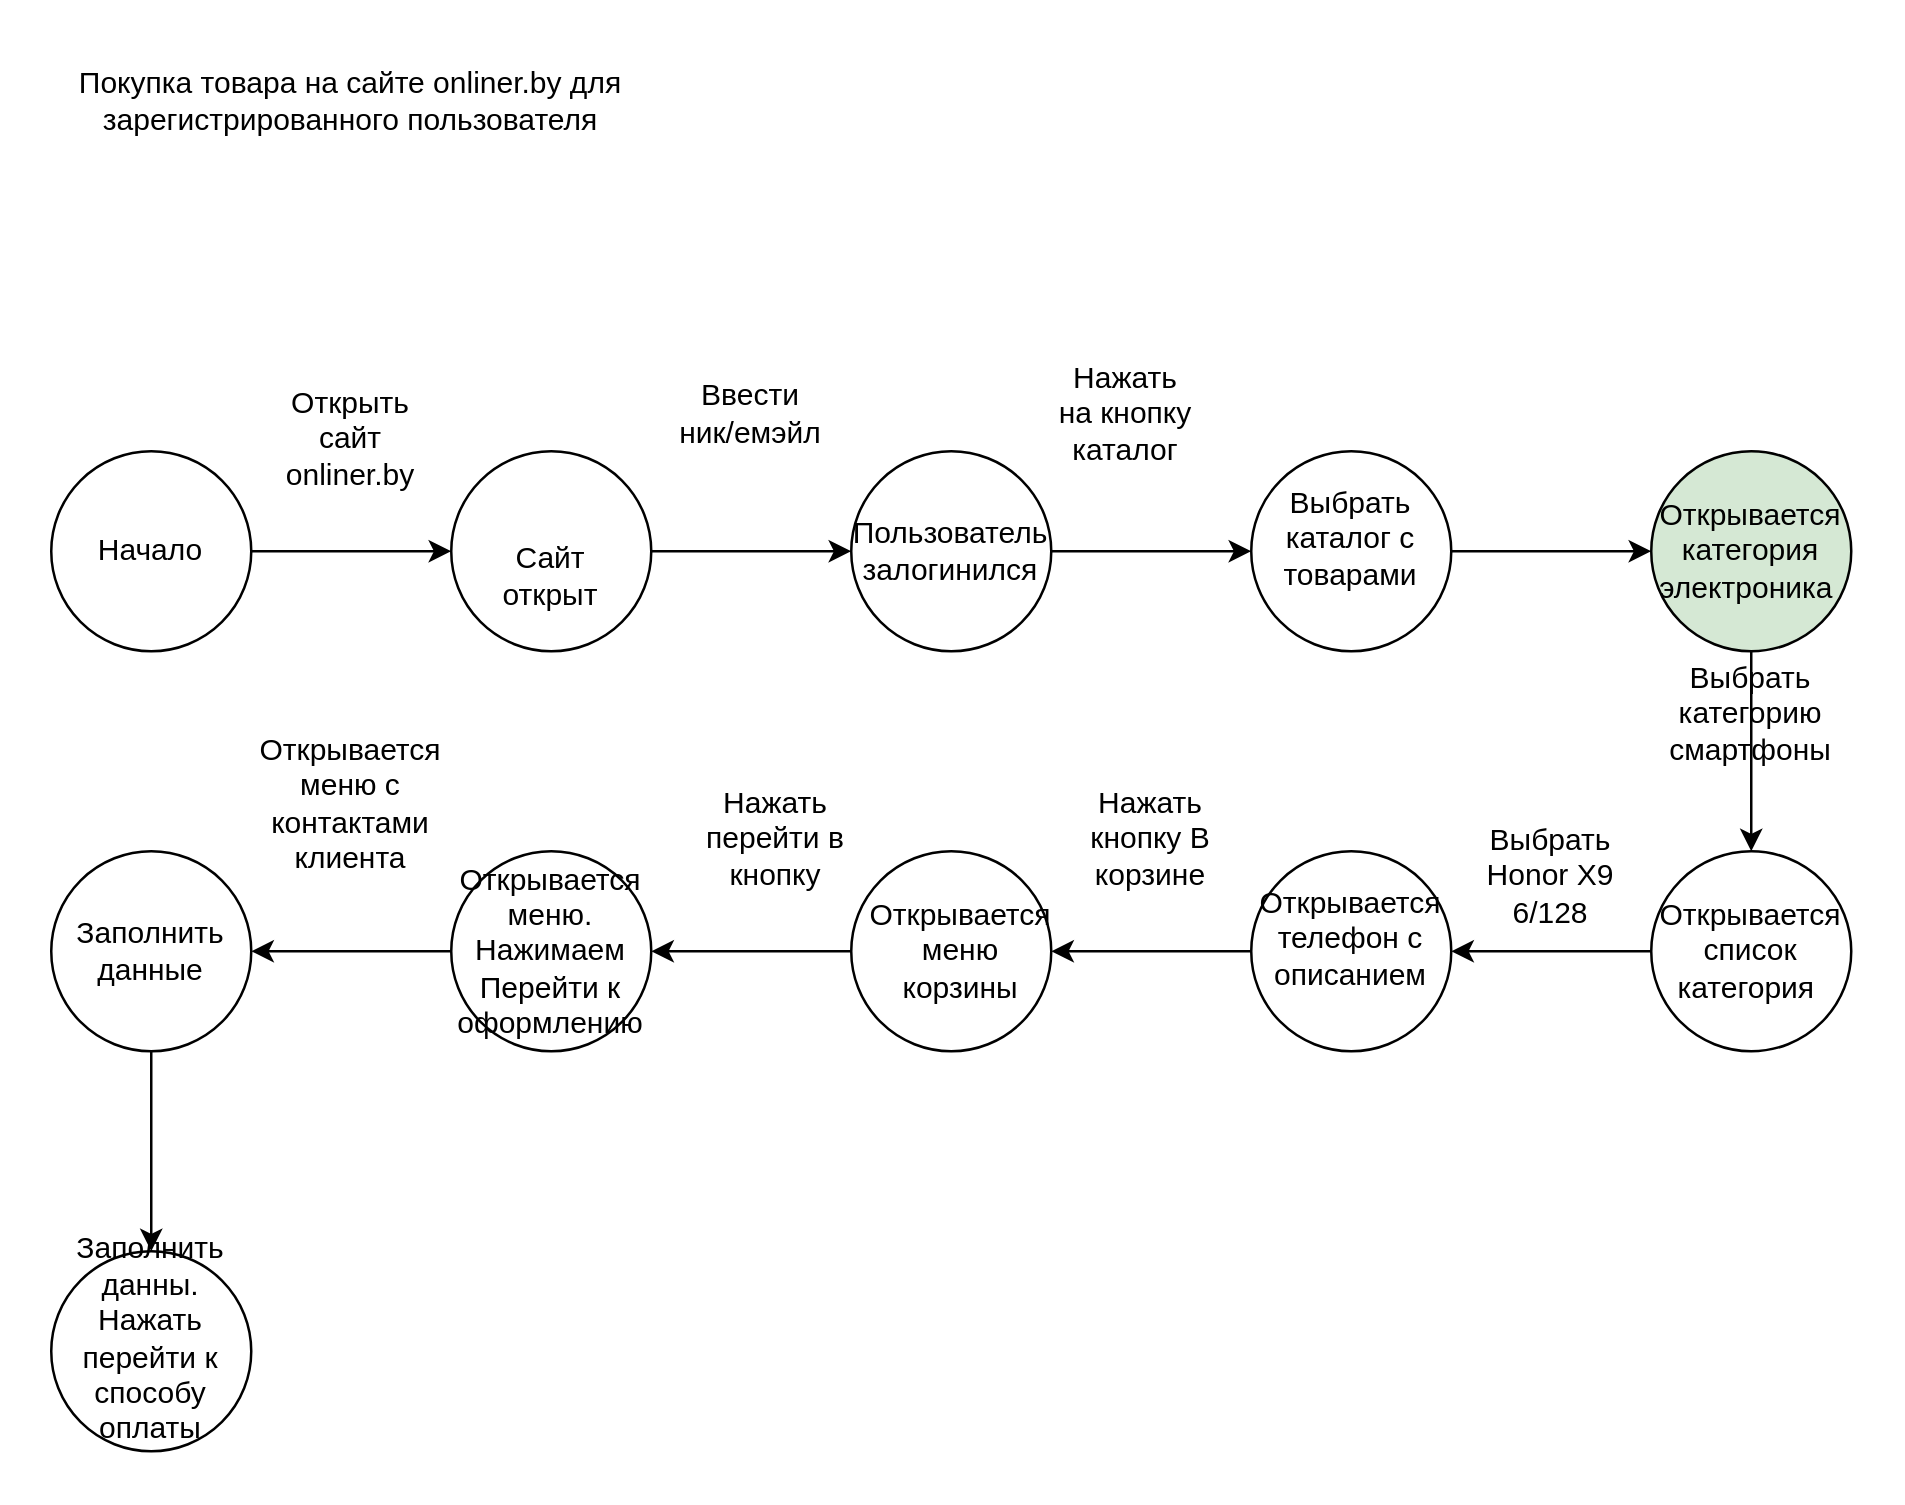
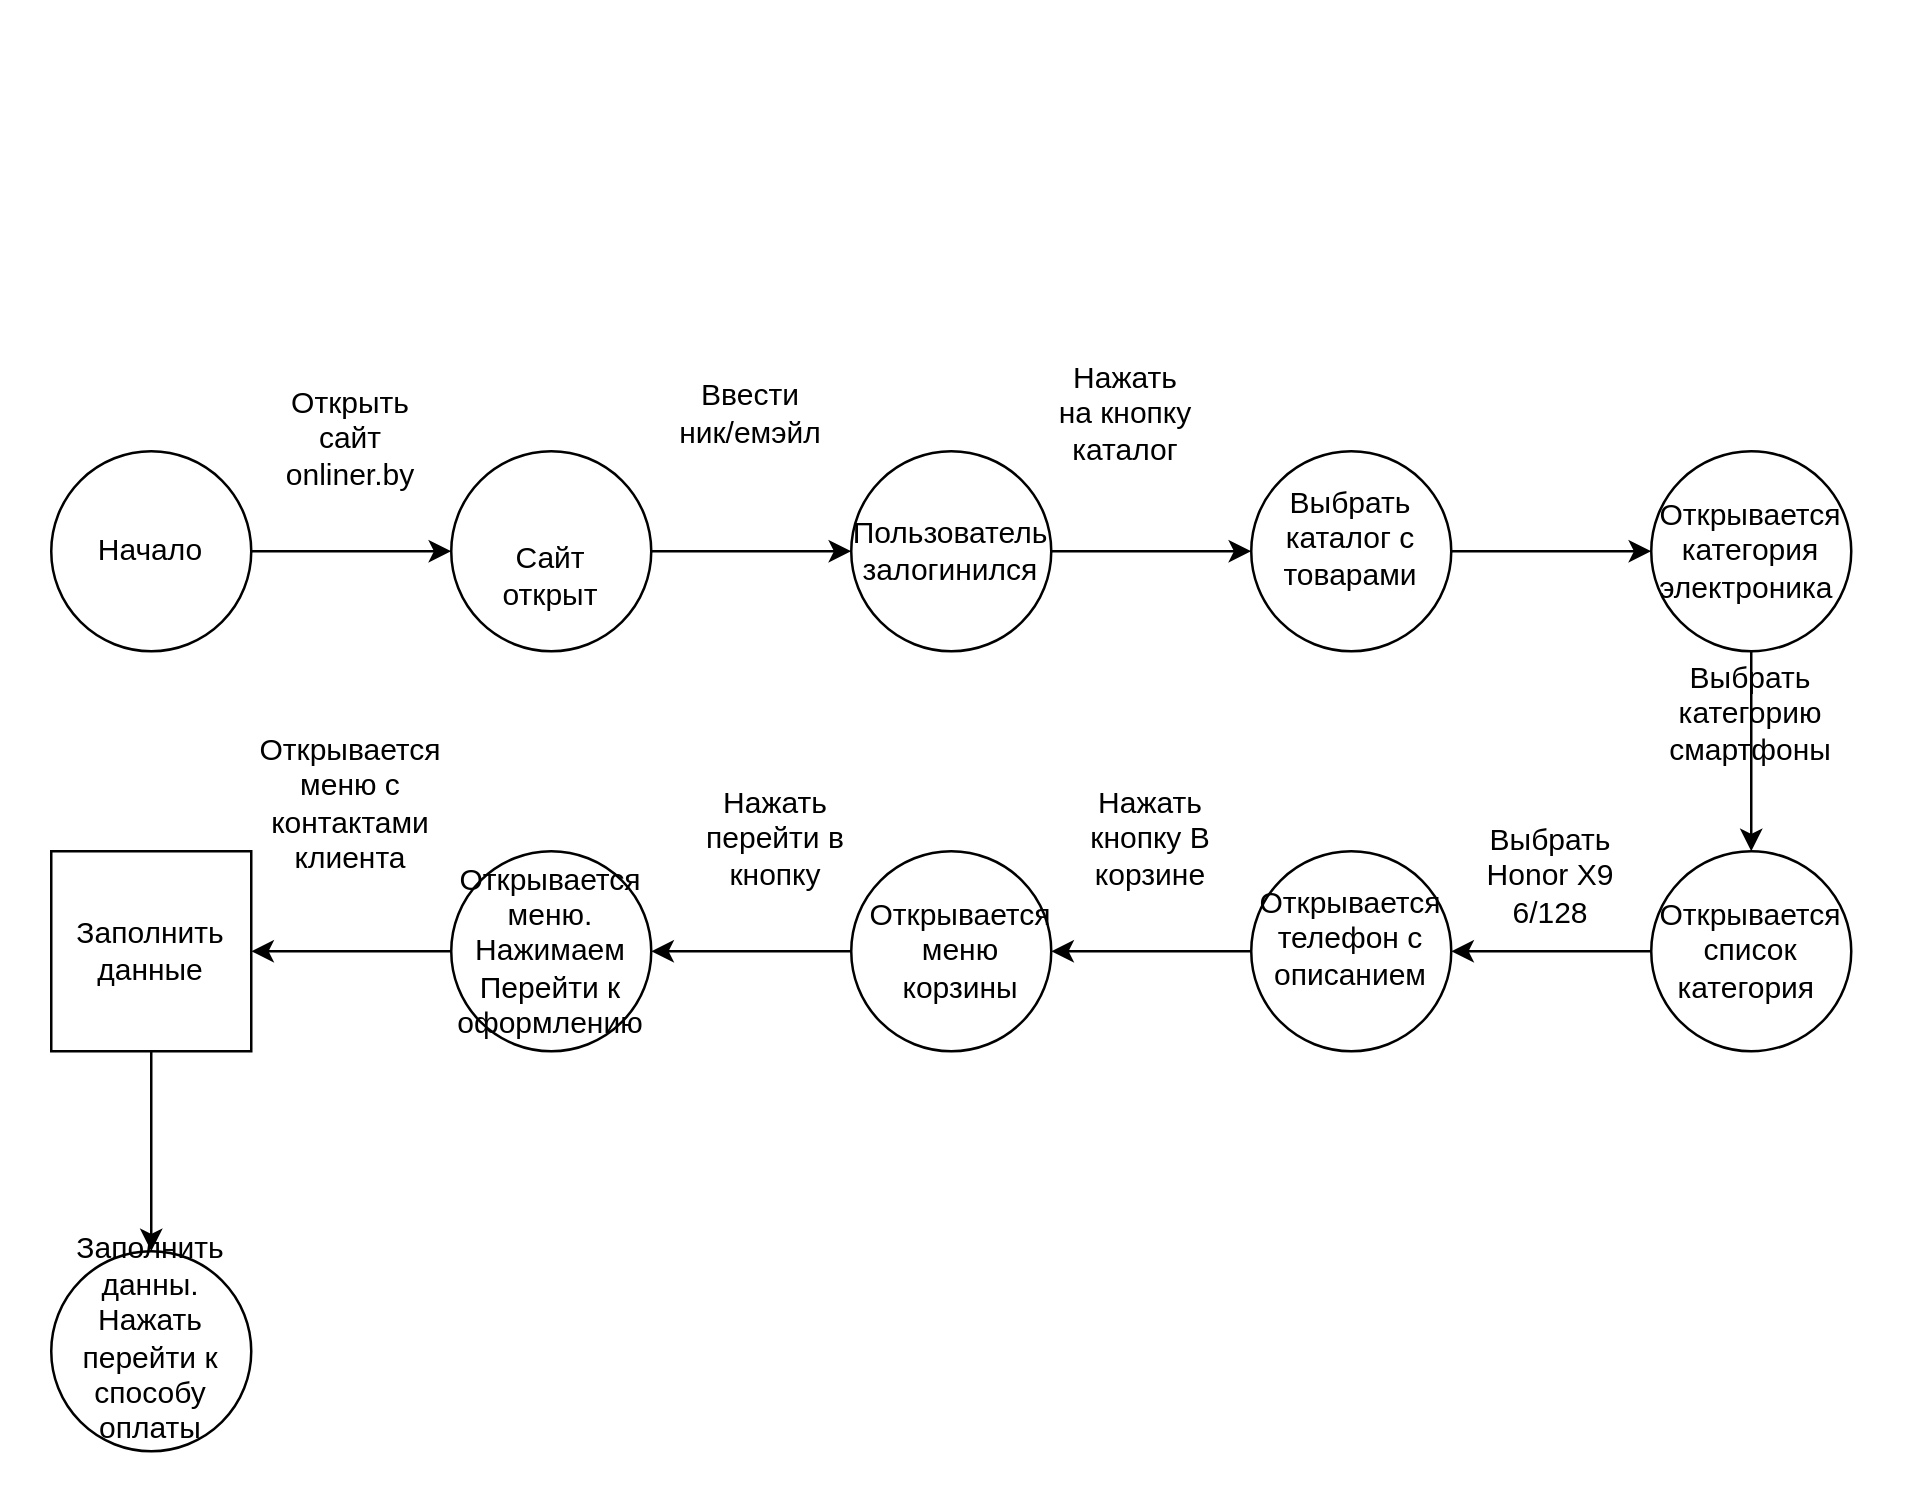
(351, 101) -> none
(1751, 551) -> (1751, 551)
(151, 951) -> (151, 951)
